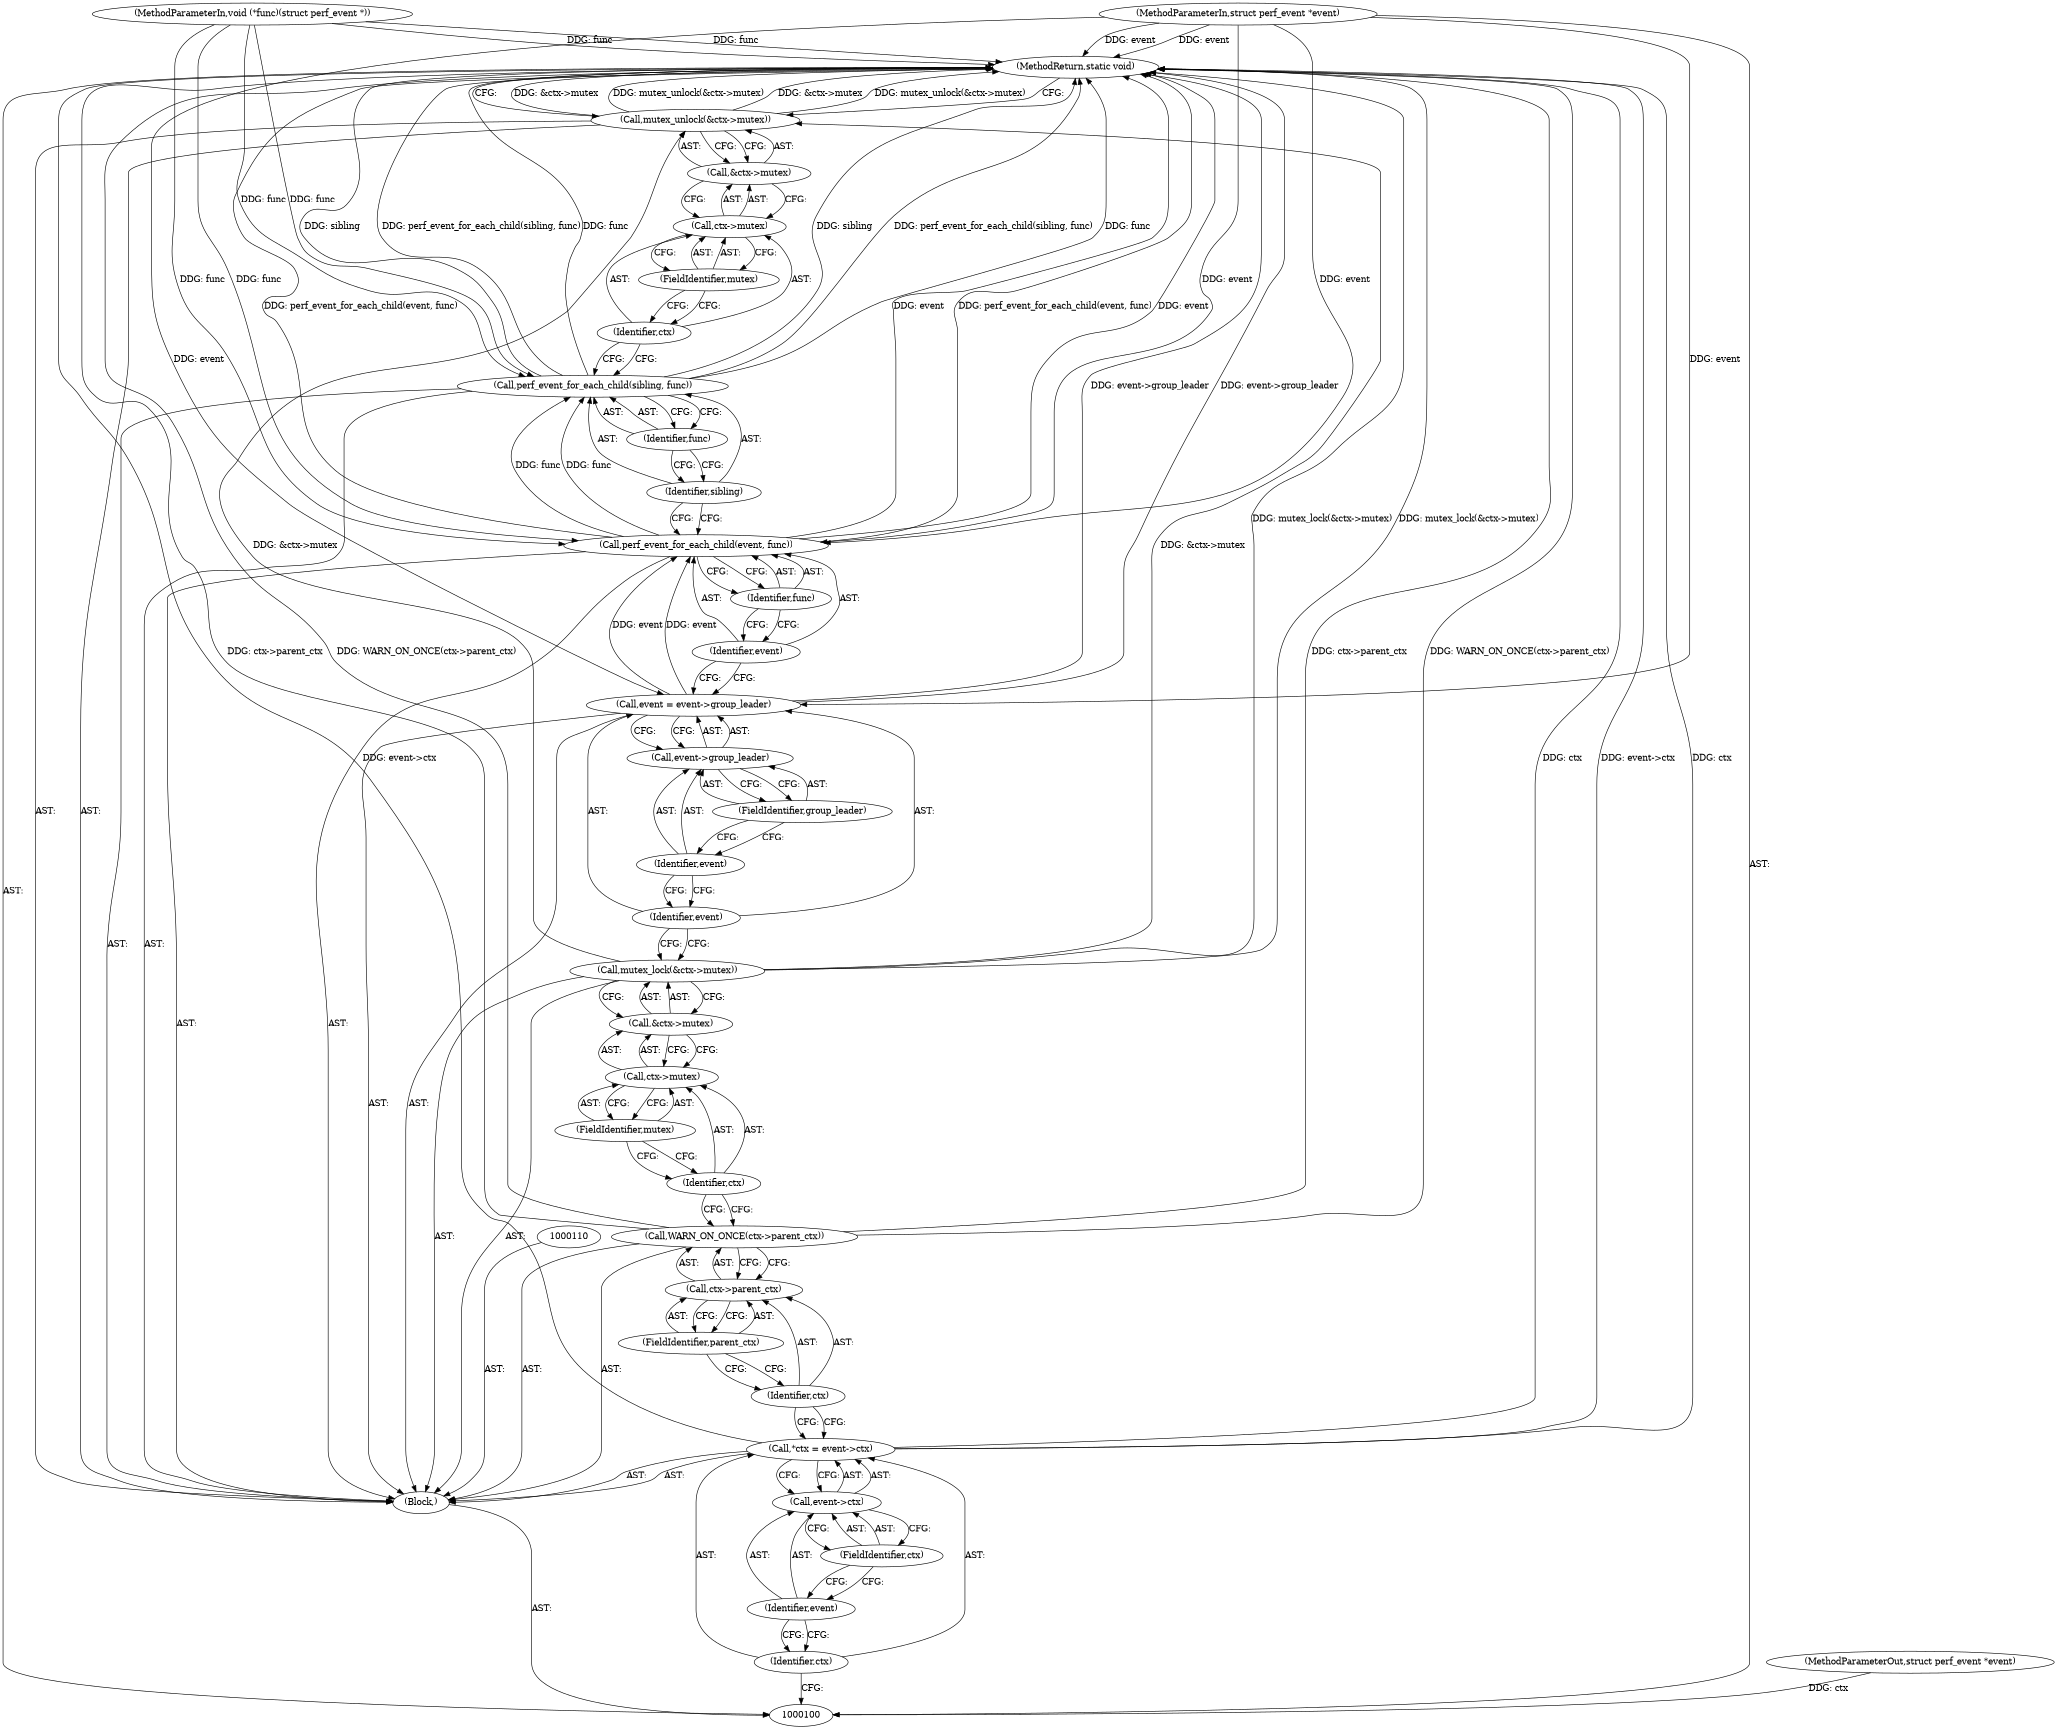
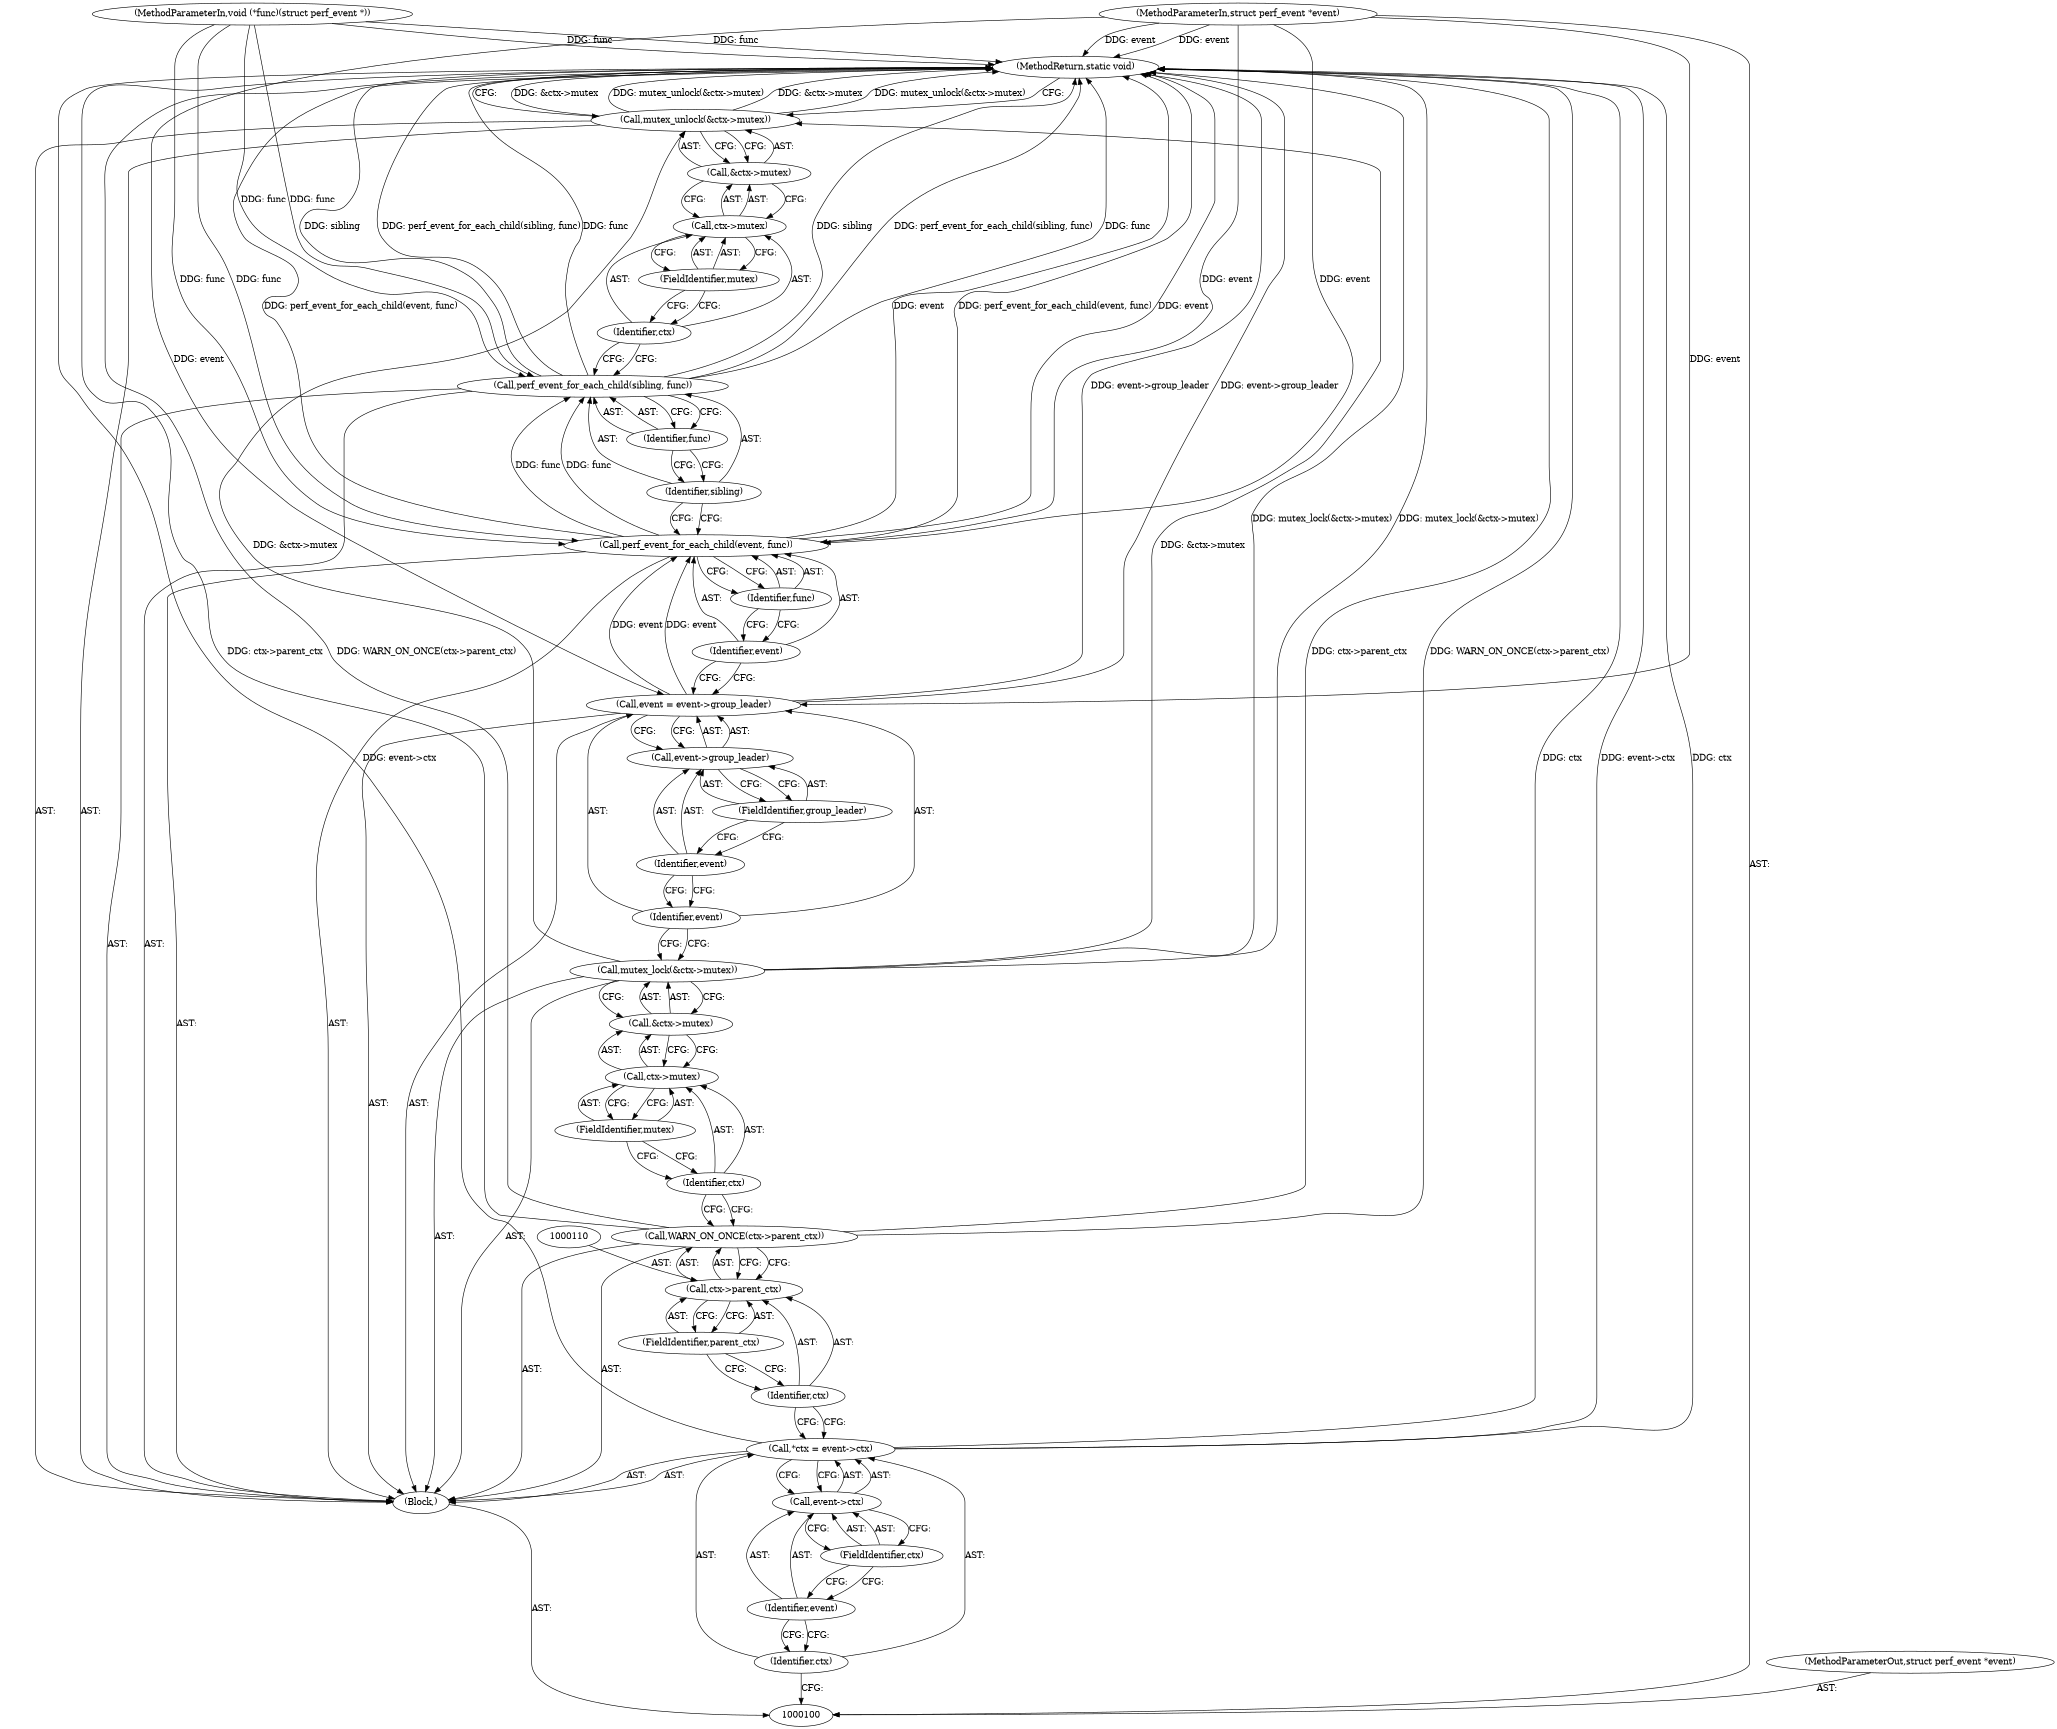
(3, 771) -> none
(485, 1360) -> (642, 1265)
(1828, 1689) -> (1828, 1689)
